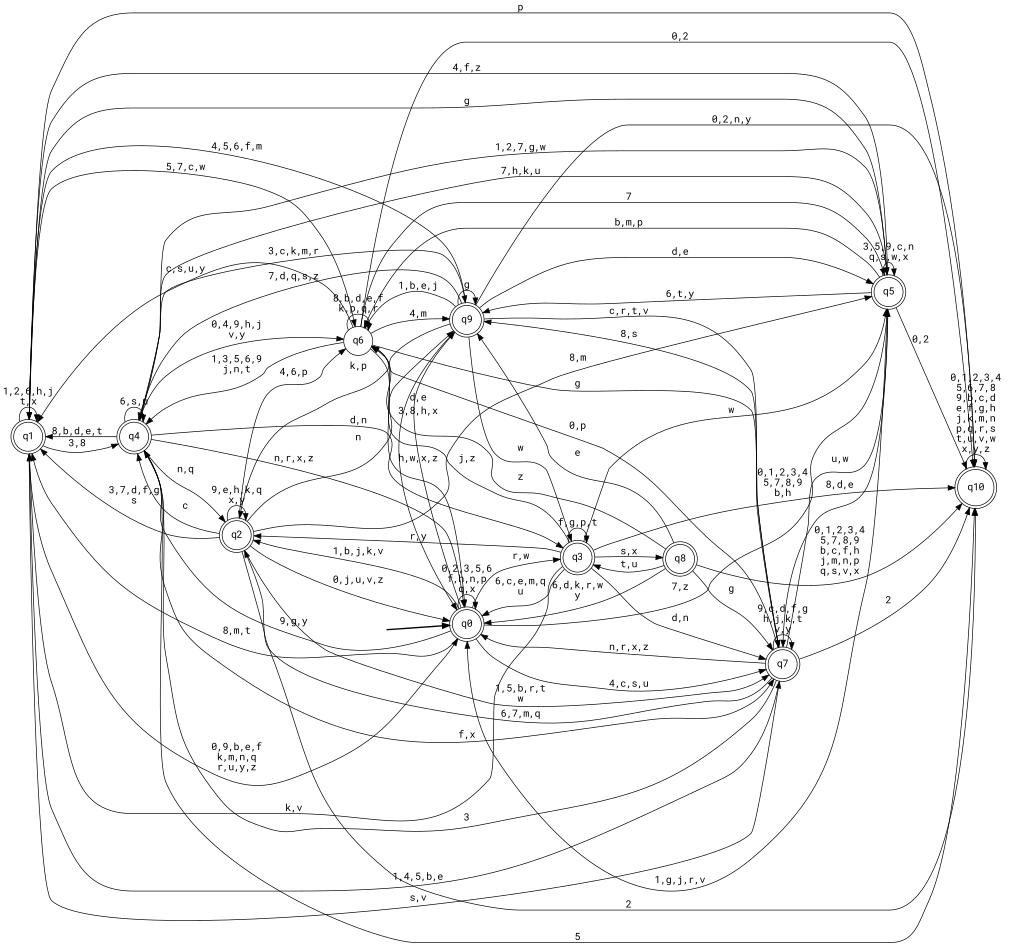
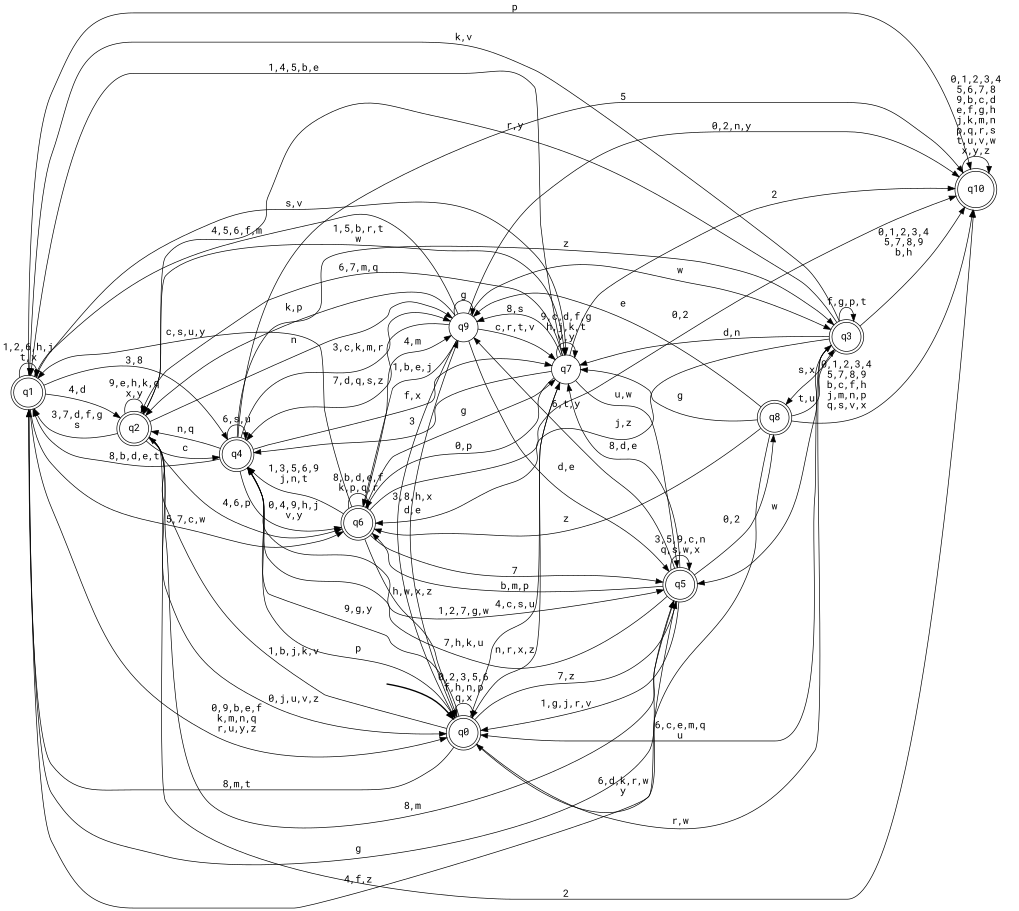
(467, 320) -> (463, 327)
(358, 341) -> (358, 523)
(930, 385) -> (752, 524)
none -> (81, 400)
(358, 421) -> (566, 244)
(294, 459) -> (358, 649)
(783, 664) -> (566, 369)
